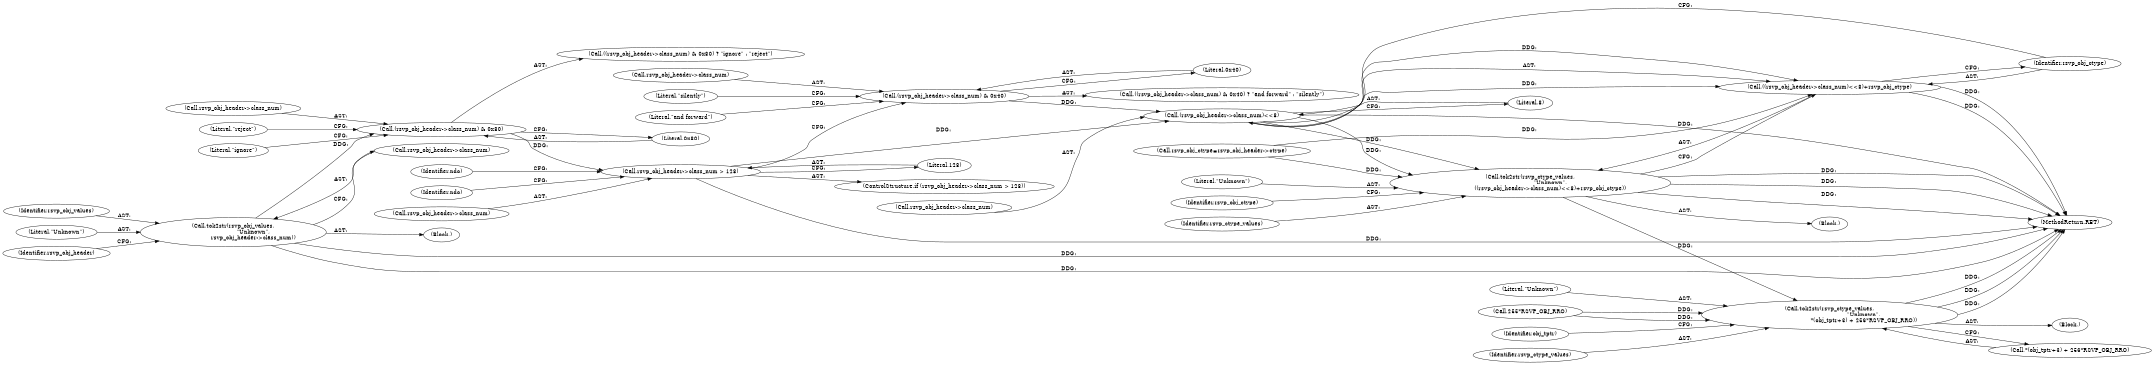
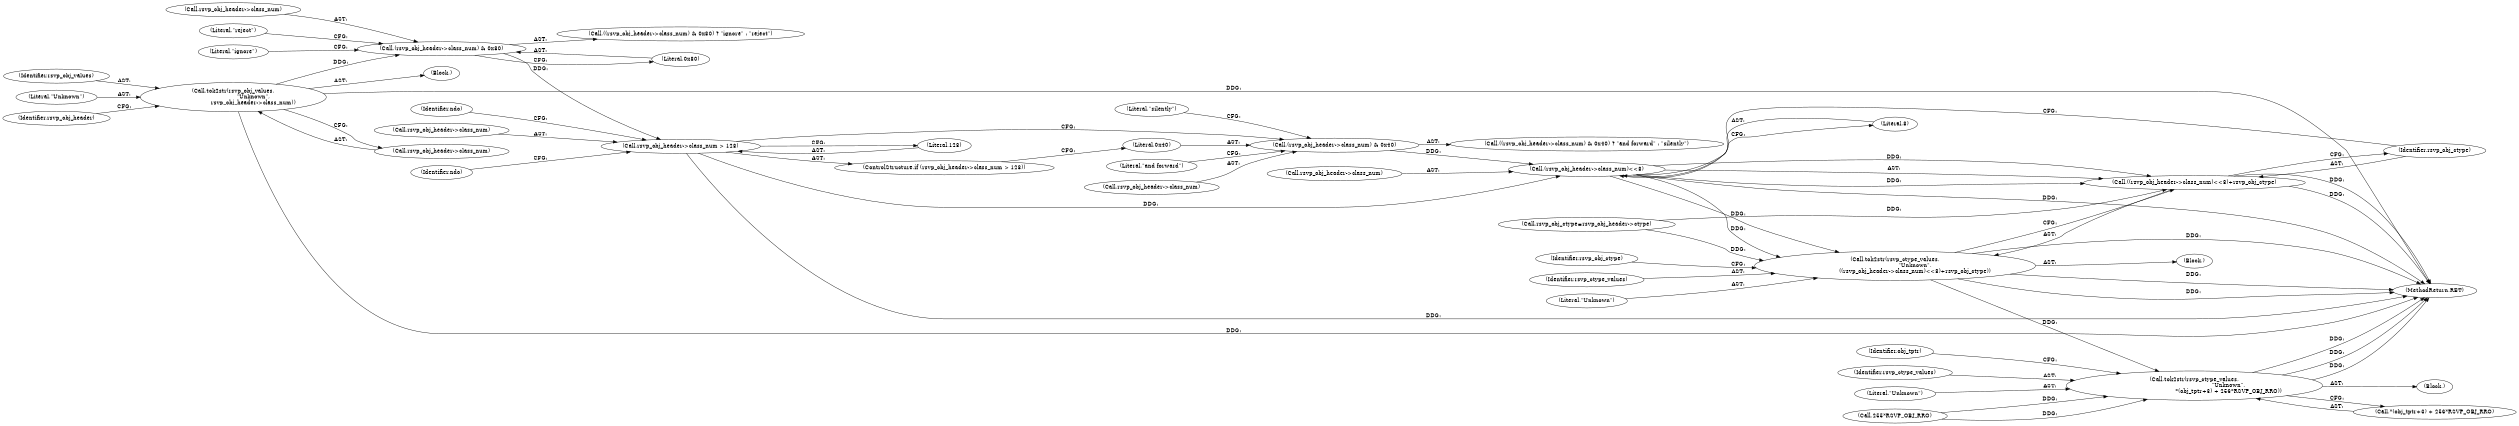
(1096, 82) -> (1062, 155)
